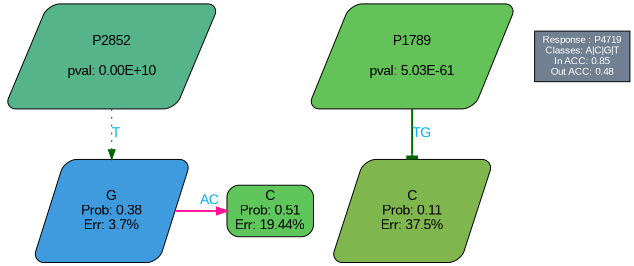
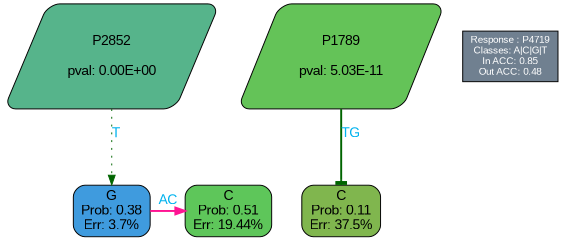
(112, 56) -> (112, 56)
(412, 56) -> (341, 56)
(112, 211) -> (112, 211)
(412, 211) -> (341, 211)
